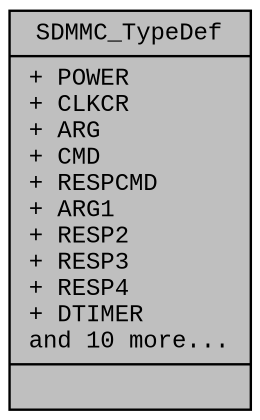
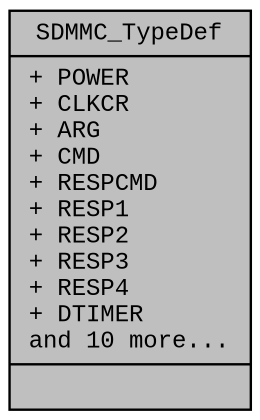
(73, 209) -> (80, 209)
